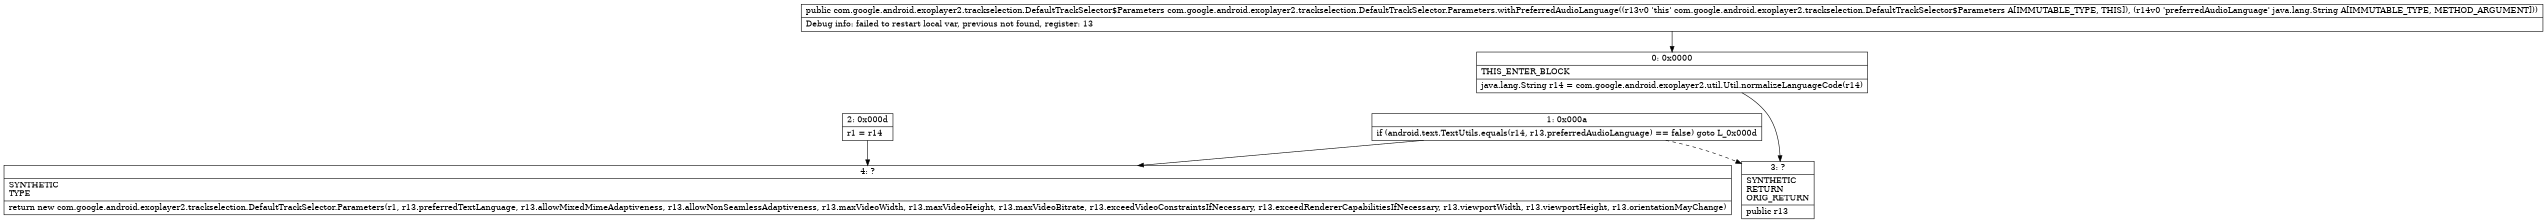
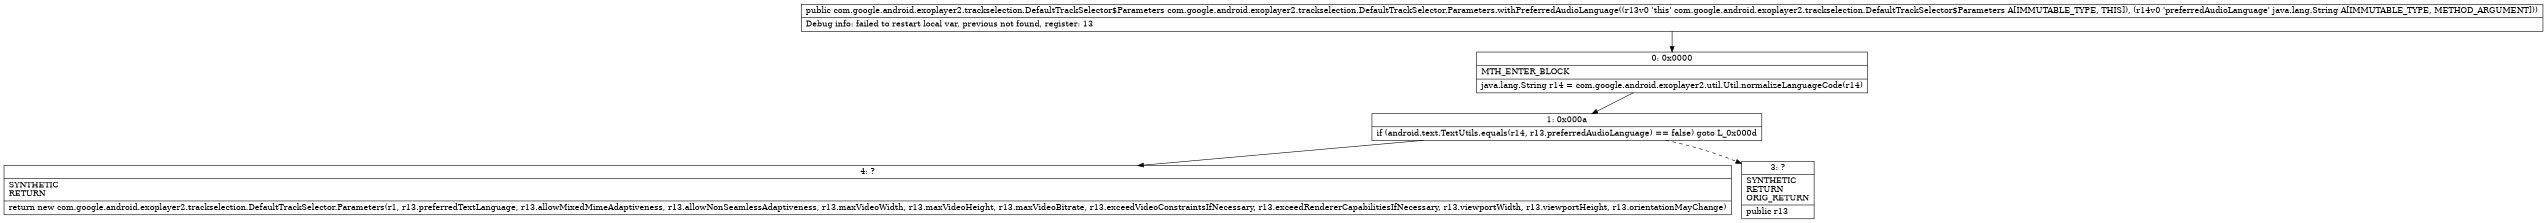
(1525, 72) -> (1525, 72)
(1770, 118) -> (1615, 102)
(868, 127) -> none
(20, 194) -> (27, 194)
